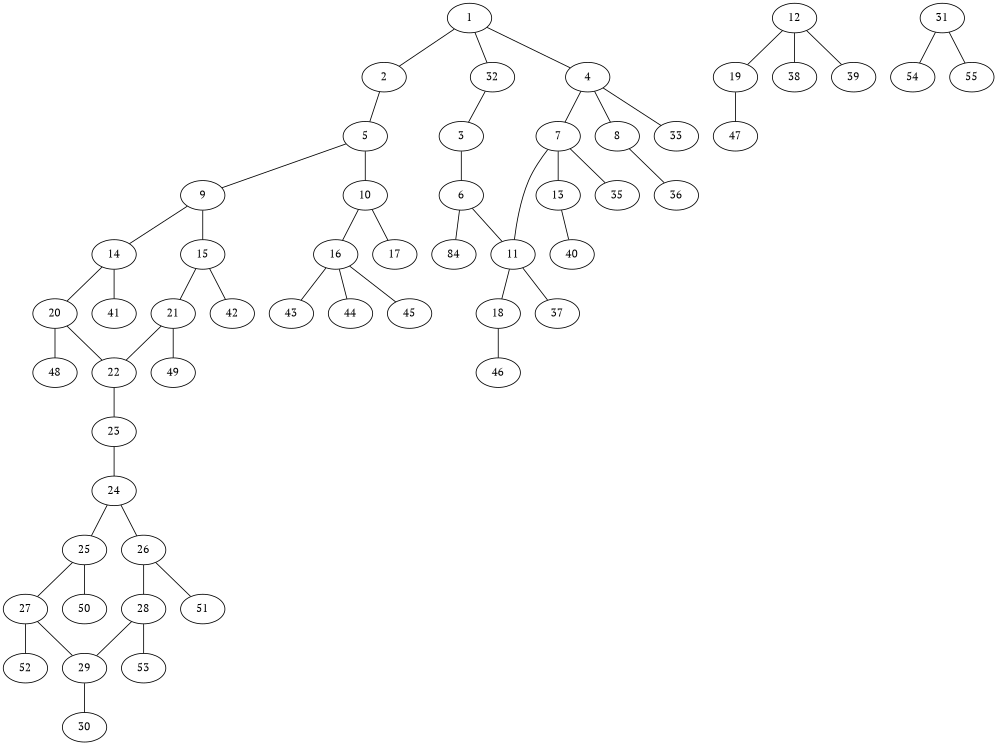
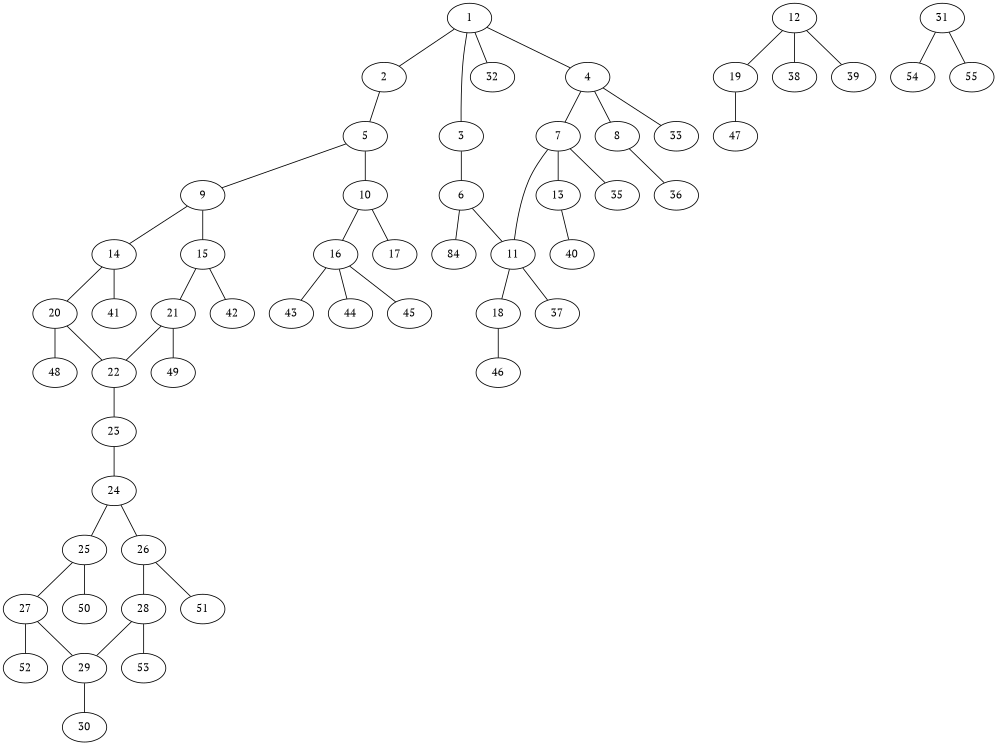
(477, 107) -> (462, 77)
